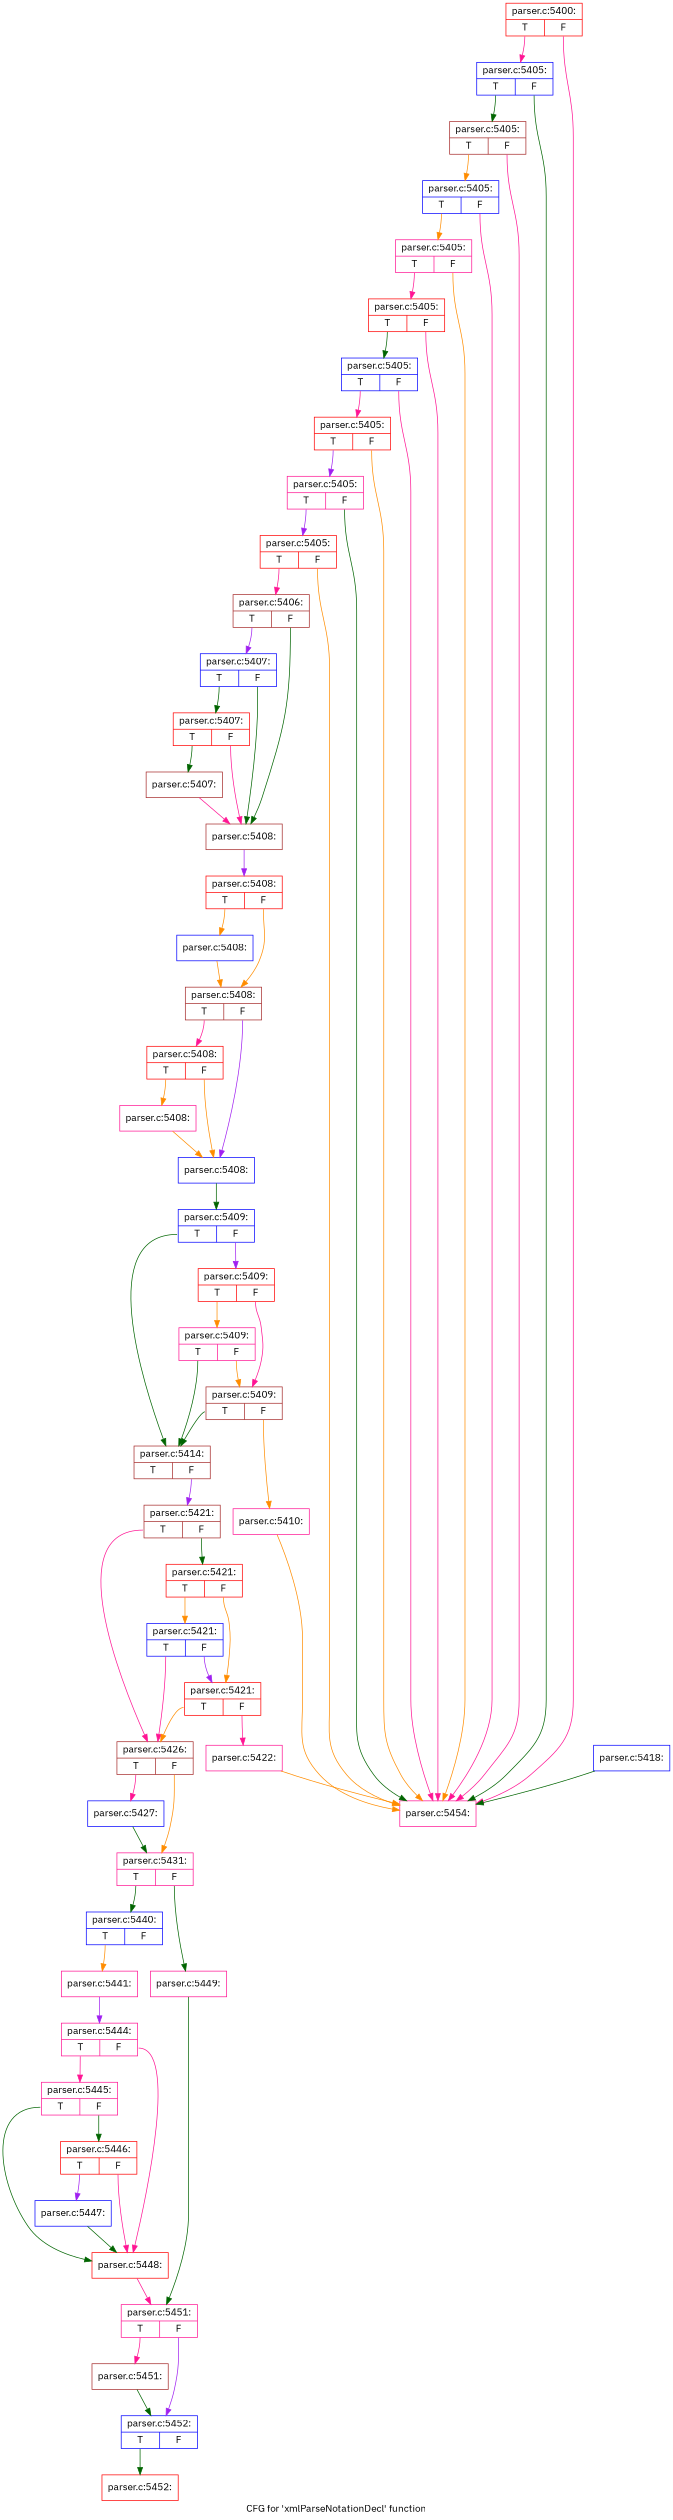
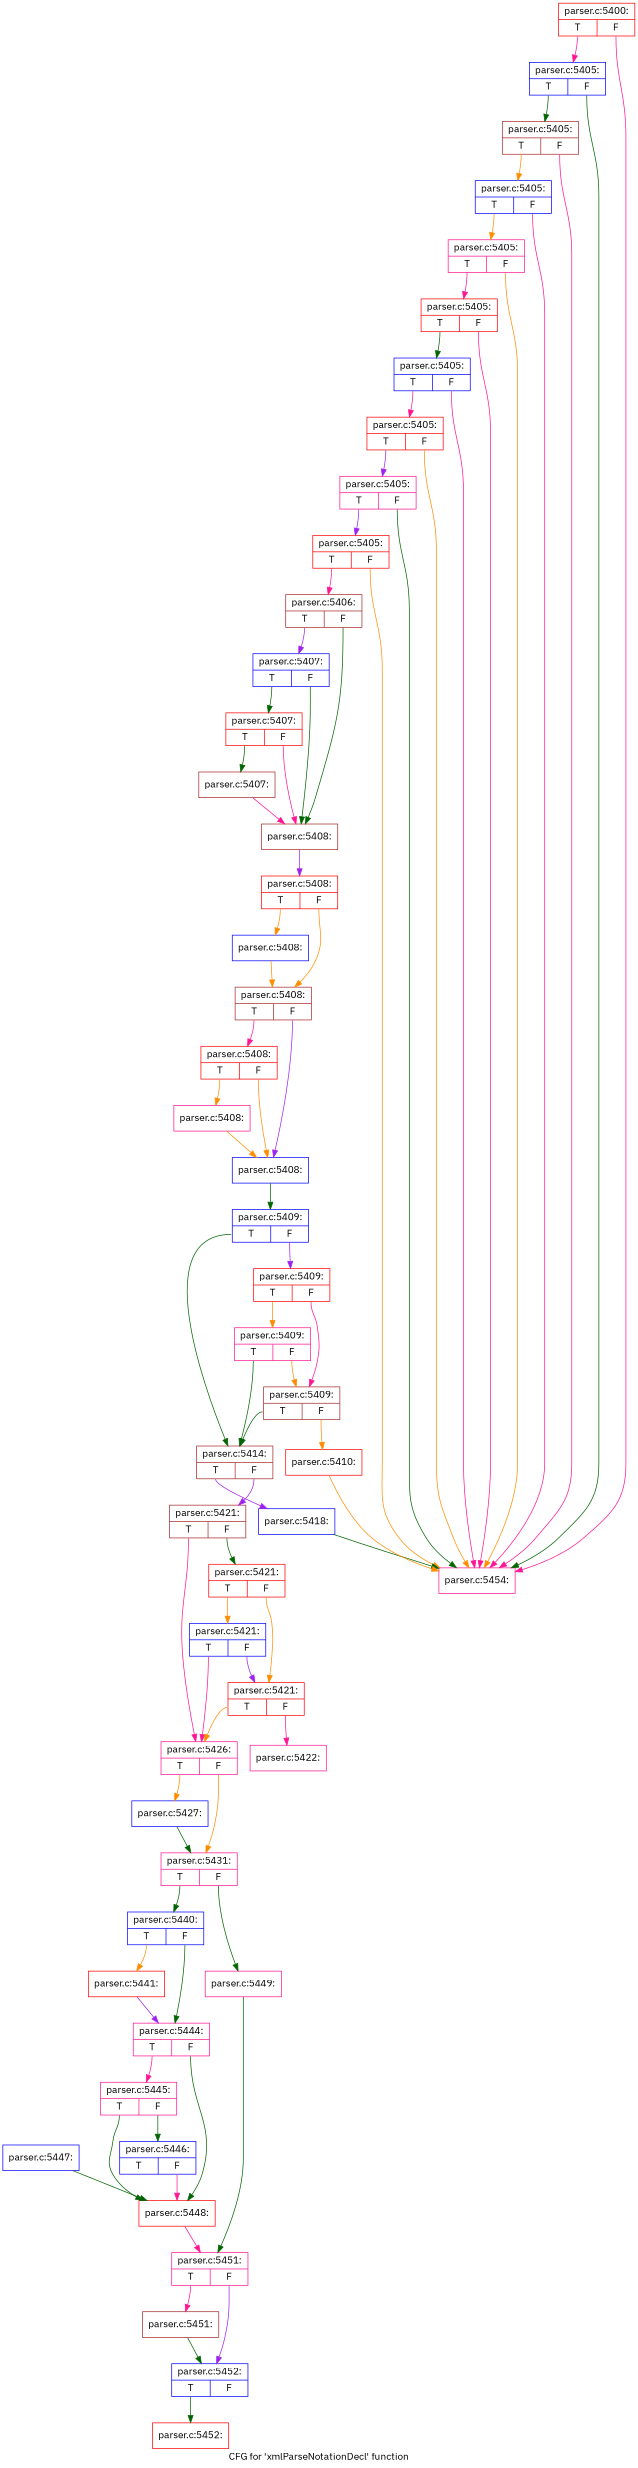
none -> (237, 1494)
(271, 1522) -> (324, 1462)
(155, 1758) -> (199, 1758)
(135, 1784) -> (179, 1784)
(322, 1784) -> none
none -> (182, 1981)
(99, 1984) -> (126, 1984)
(154, 2143) -> (204, 2126)
(99, 2158) -> (158, 2158)
(79, 2184) -> none
